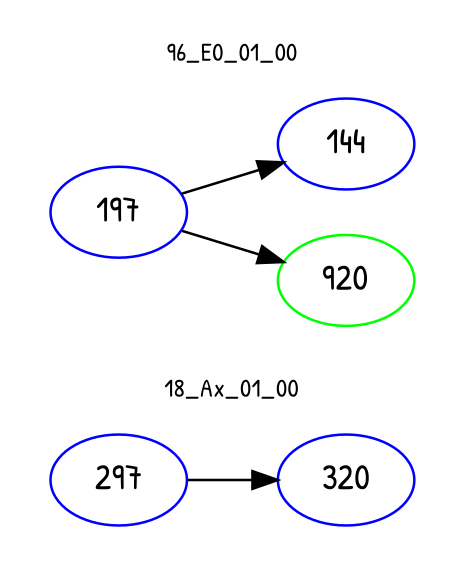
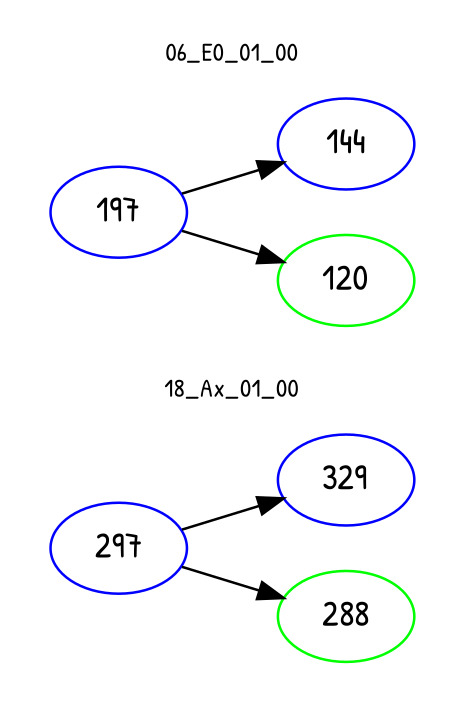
(232, 54) -> (232, 54)
(346, 280) -> (346, 280)
(346, 480) -> (346, 480)
none -> (346, 616)
